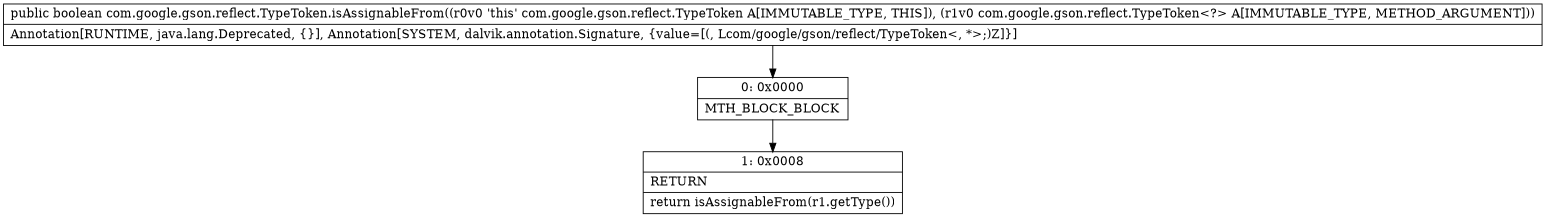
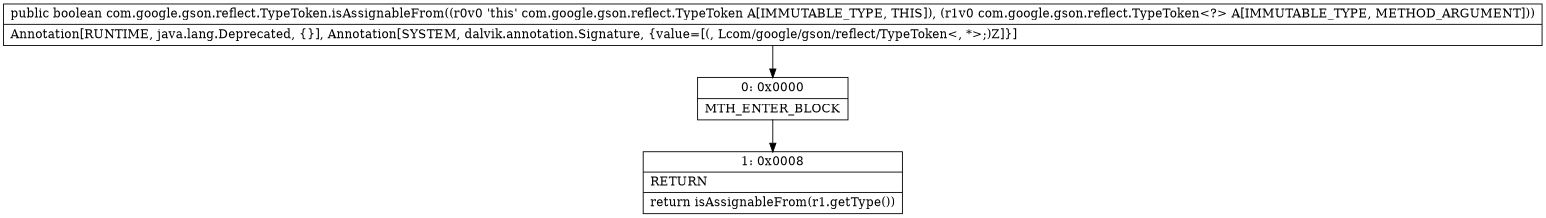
(772, 109) -> (773, 109)
